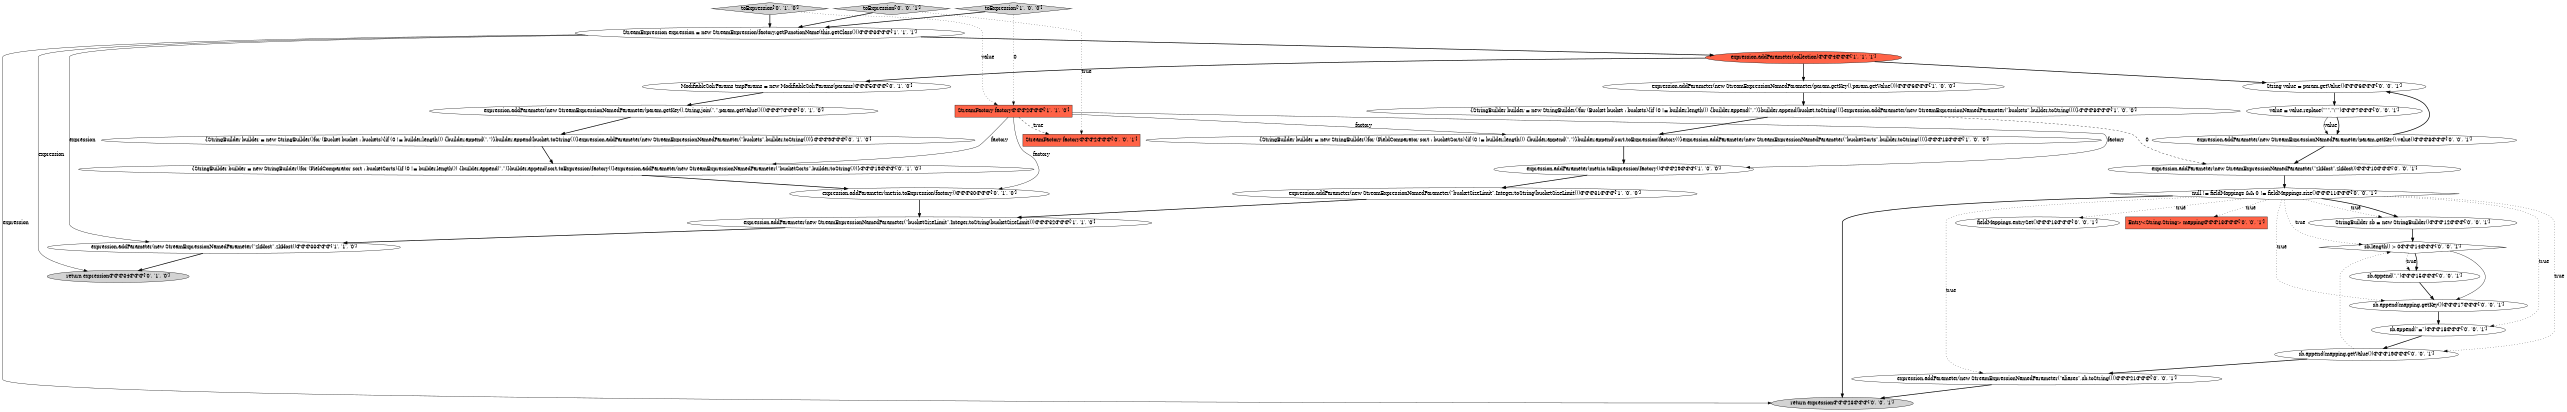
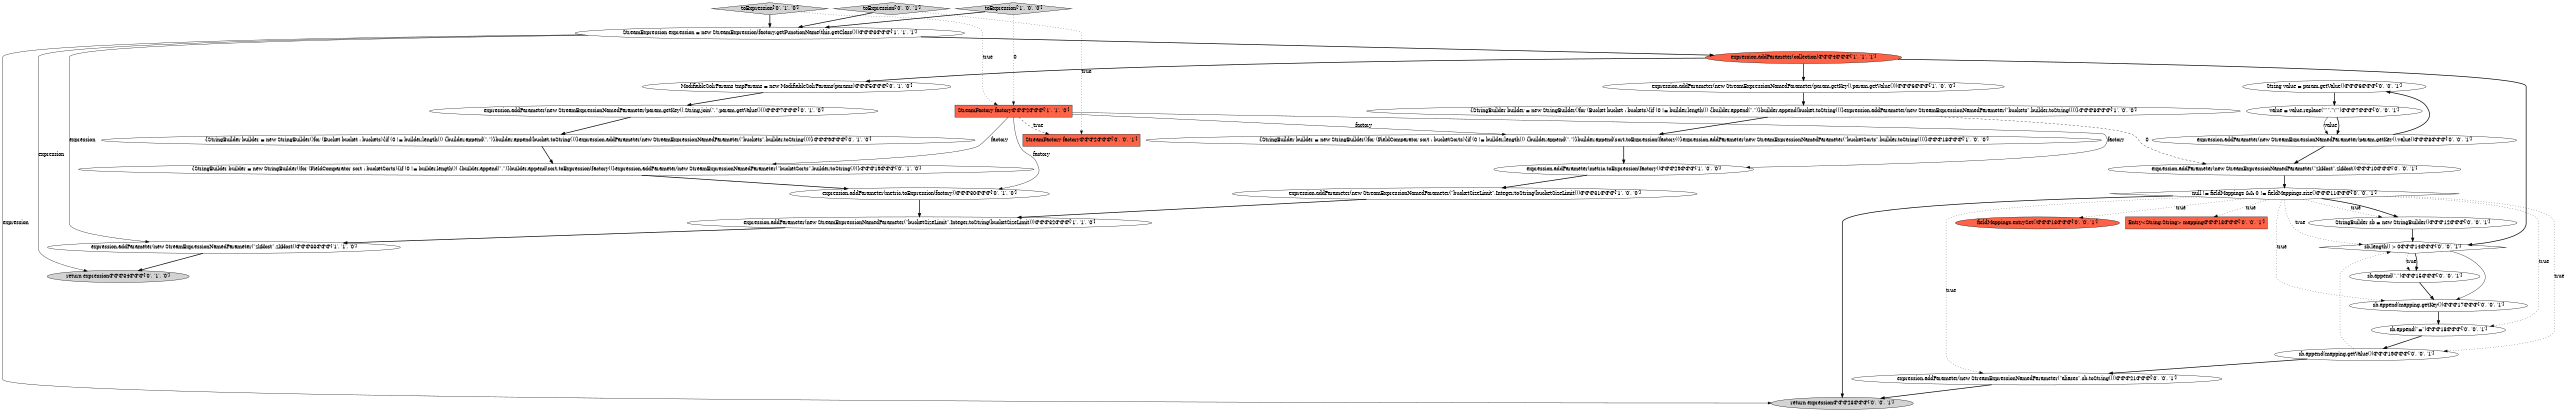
(988, 58) -> (988, 58)
(2069, 72) -> (2312, 69)
(2037, 223) -> (2037, 223)
